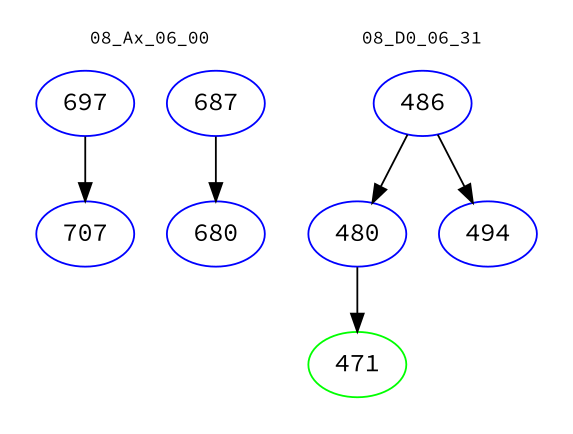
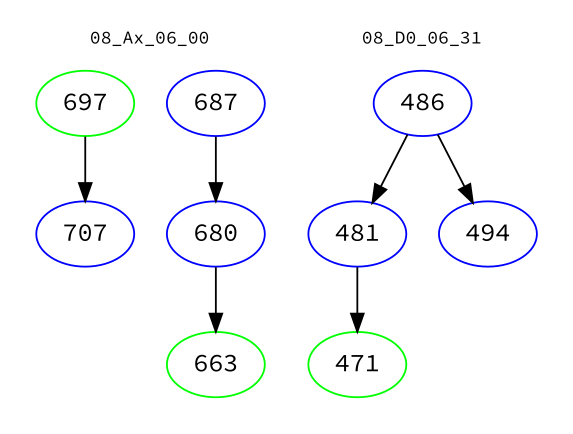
(85, 103) -> (85, 103)
(357, 234) -> (357, 234)
none -> (216, 365)
